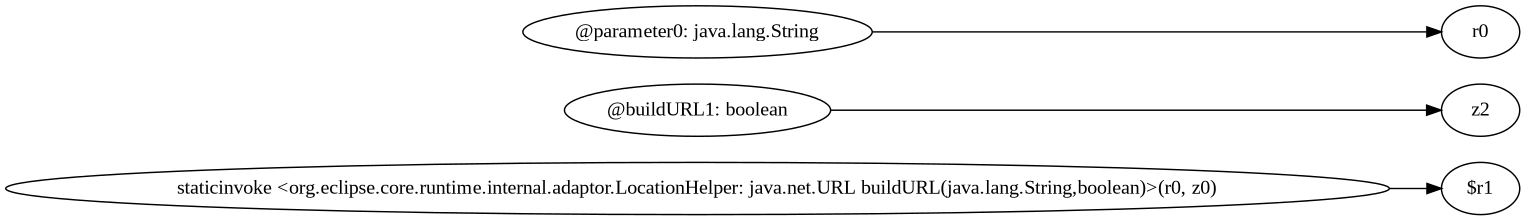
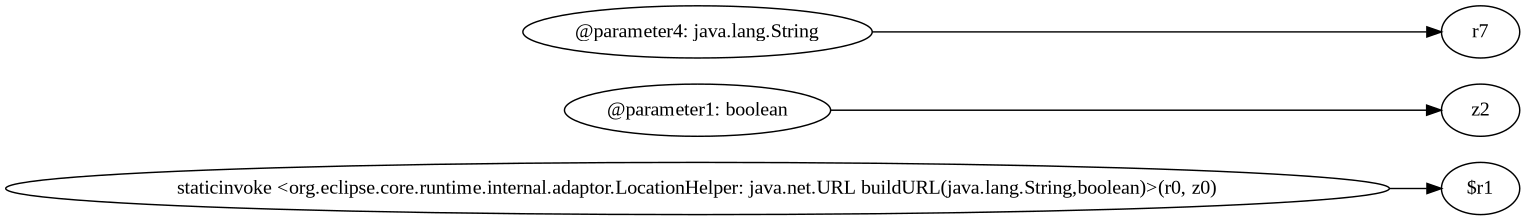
(698, 32) -> (698, 32)
(1481, 32) -> (1481, 32)
(698, 110) -> (698, 110)
